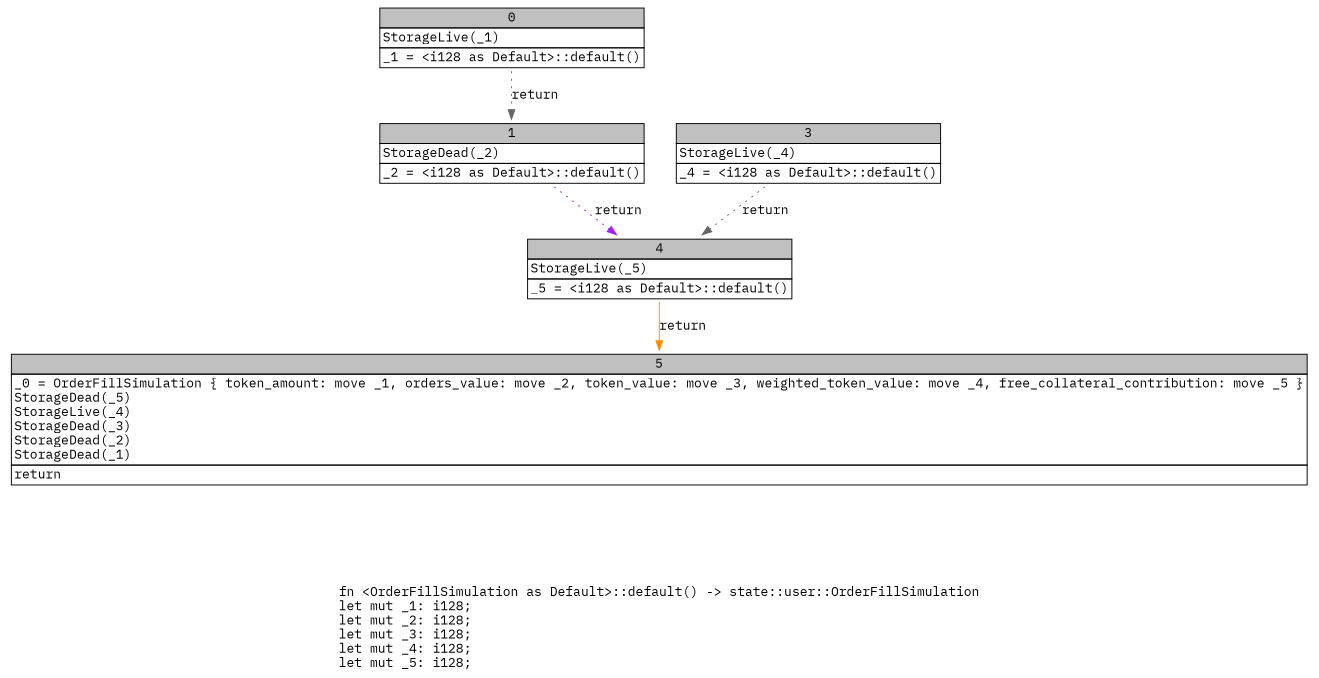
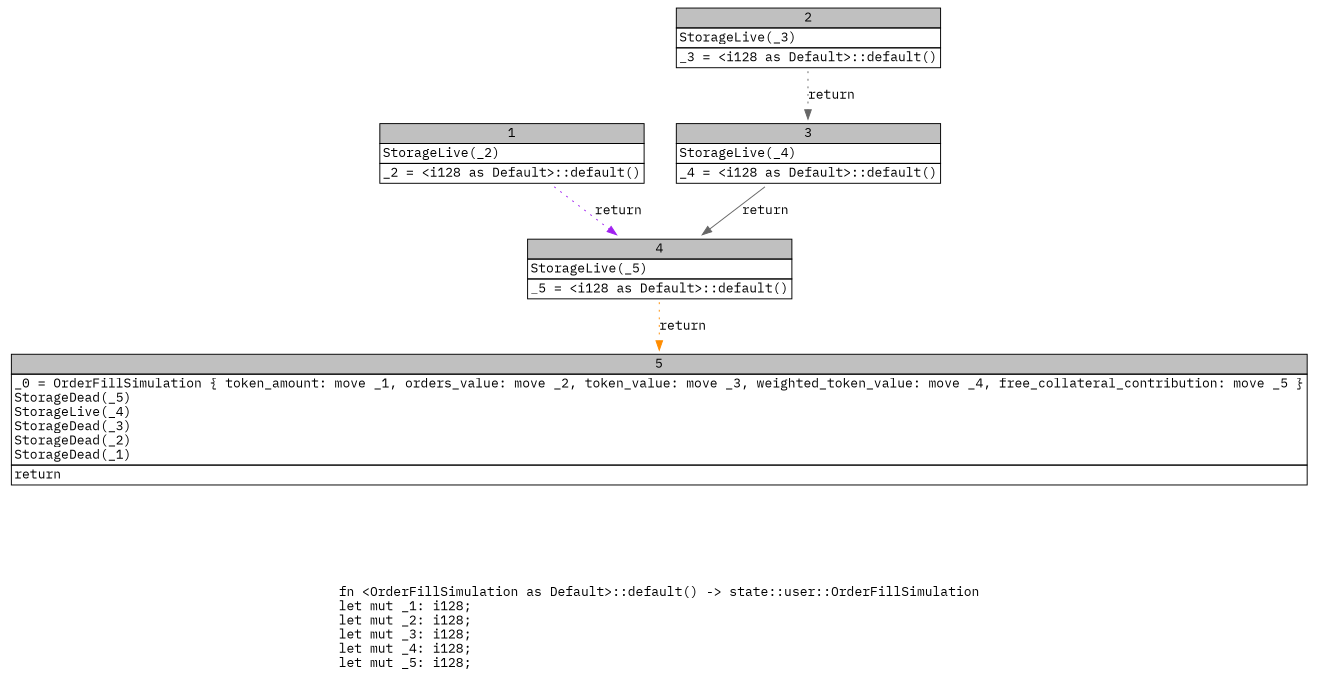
(512, 37) -> none
none -> (808, 37)
(441, 153) -> (441, 153)
(737, 208) -> (737, 208)
(659, 321) -> (659, 321)
